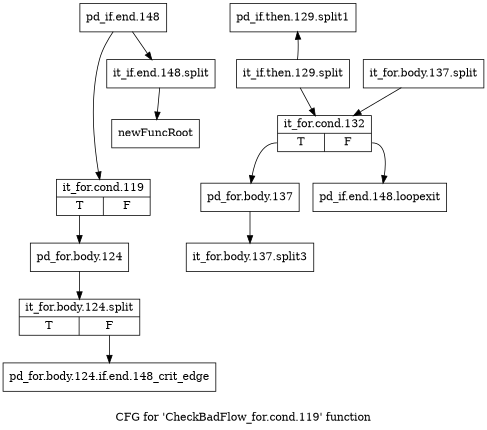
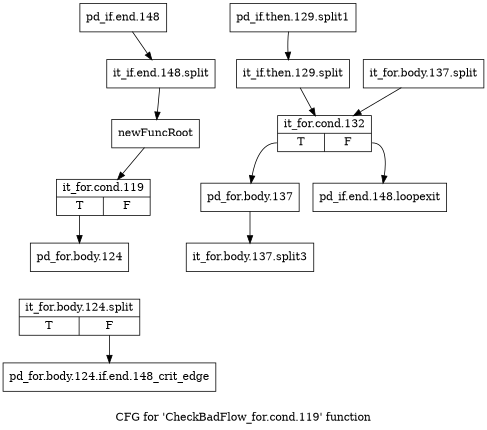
(298, 50) -> (288, 42)
(94, 100) -> (133, 161)
(79, 282) -> none
